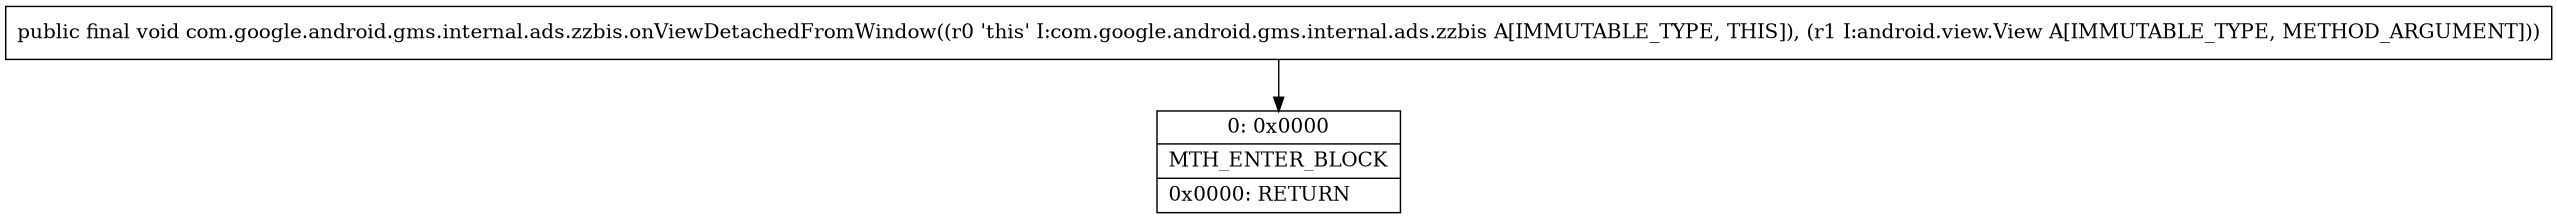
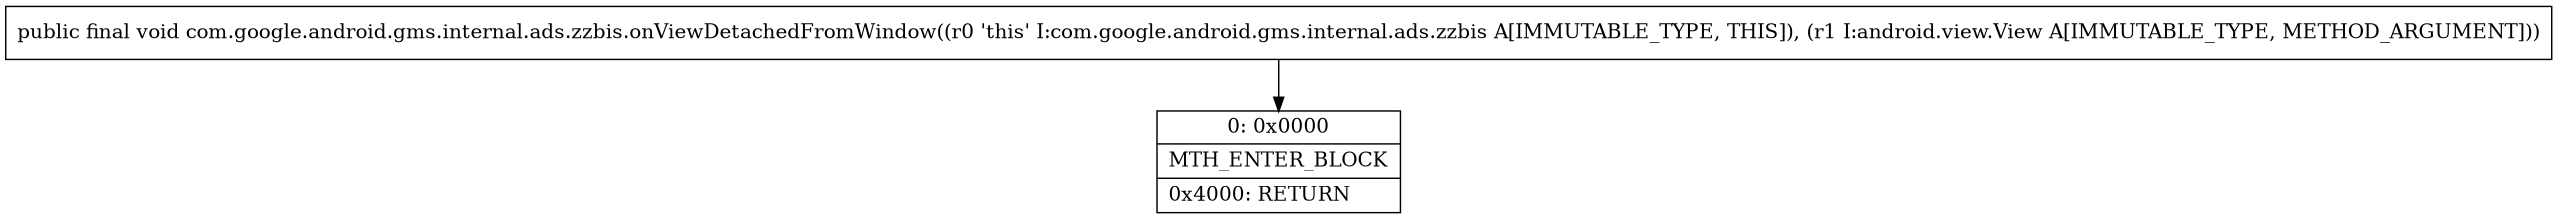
(1269, 195) -> (1269, 195)
